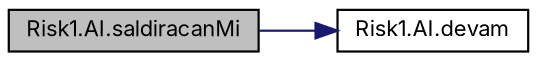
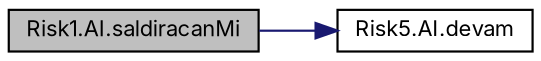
(433, 31) -> (435, 31)
